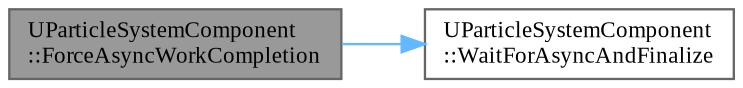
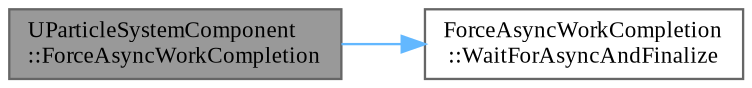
(579, 44) -> (584, 44)
